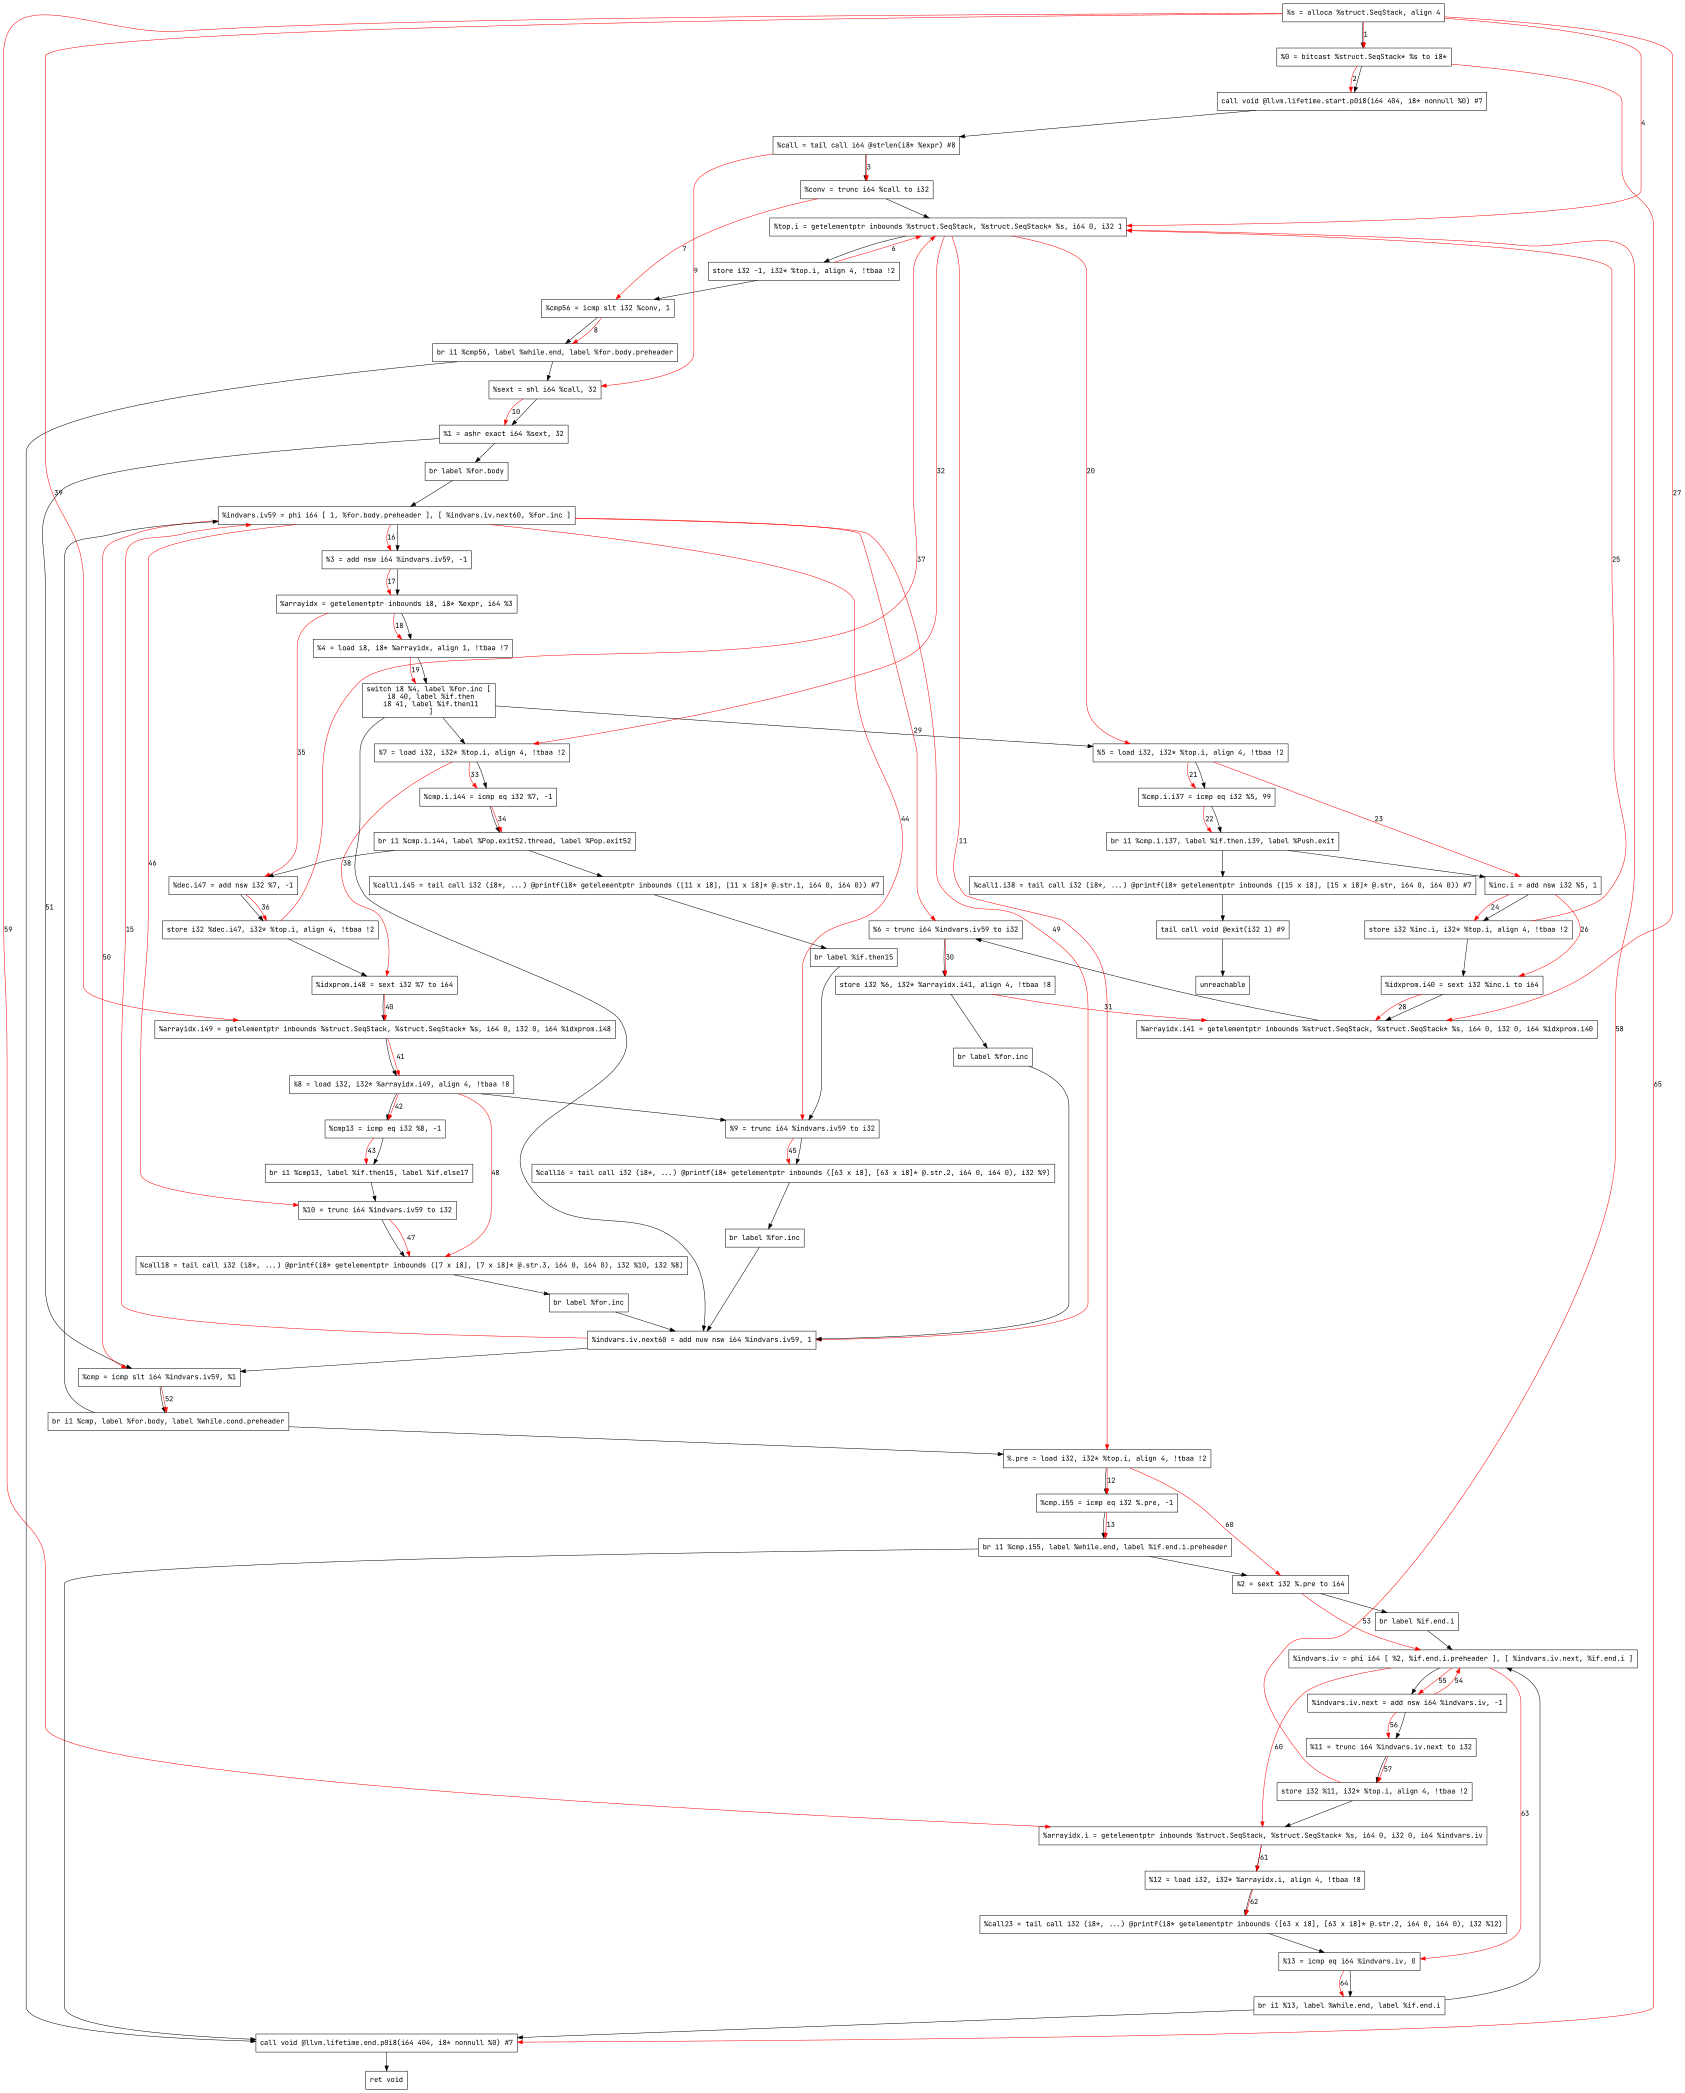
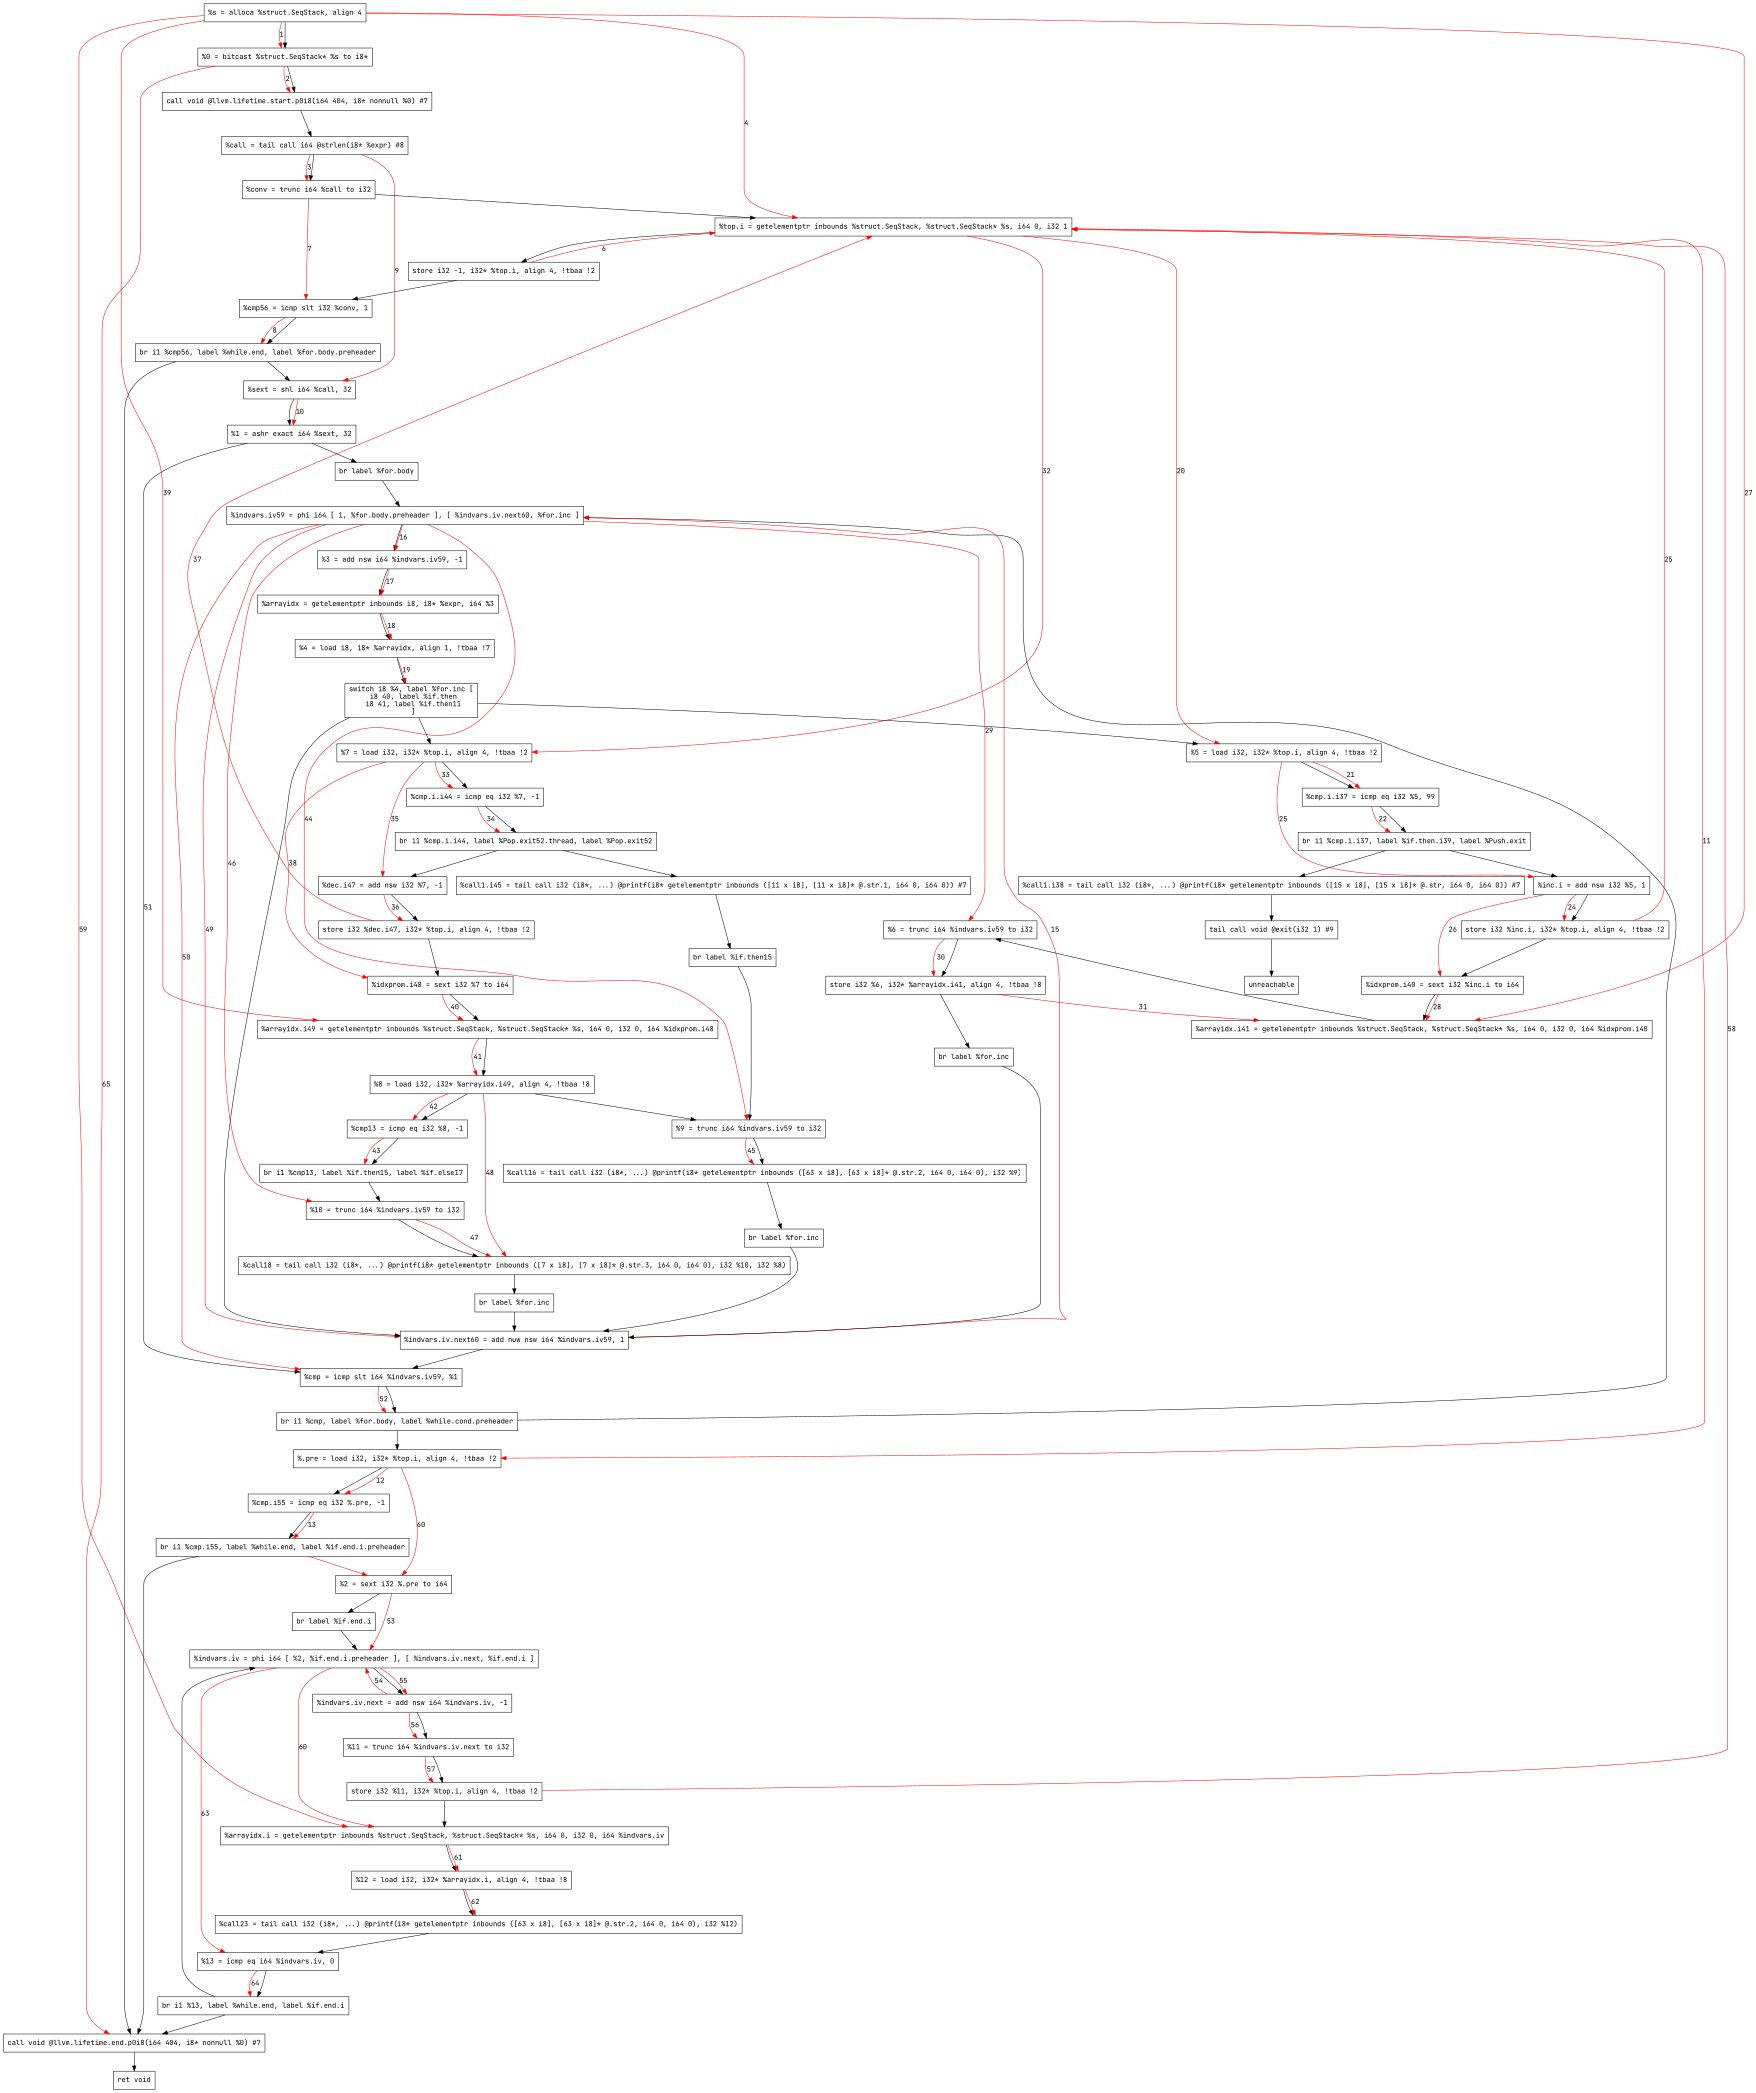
(297, 743) -> (392, 812)
(1379, 819) -> (1283, 819)
(1195, 1565) -> (336, 1565)
